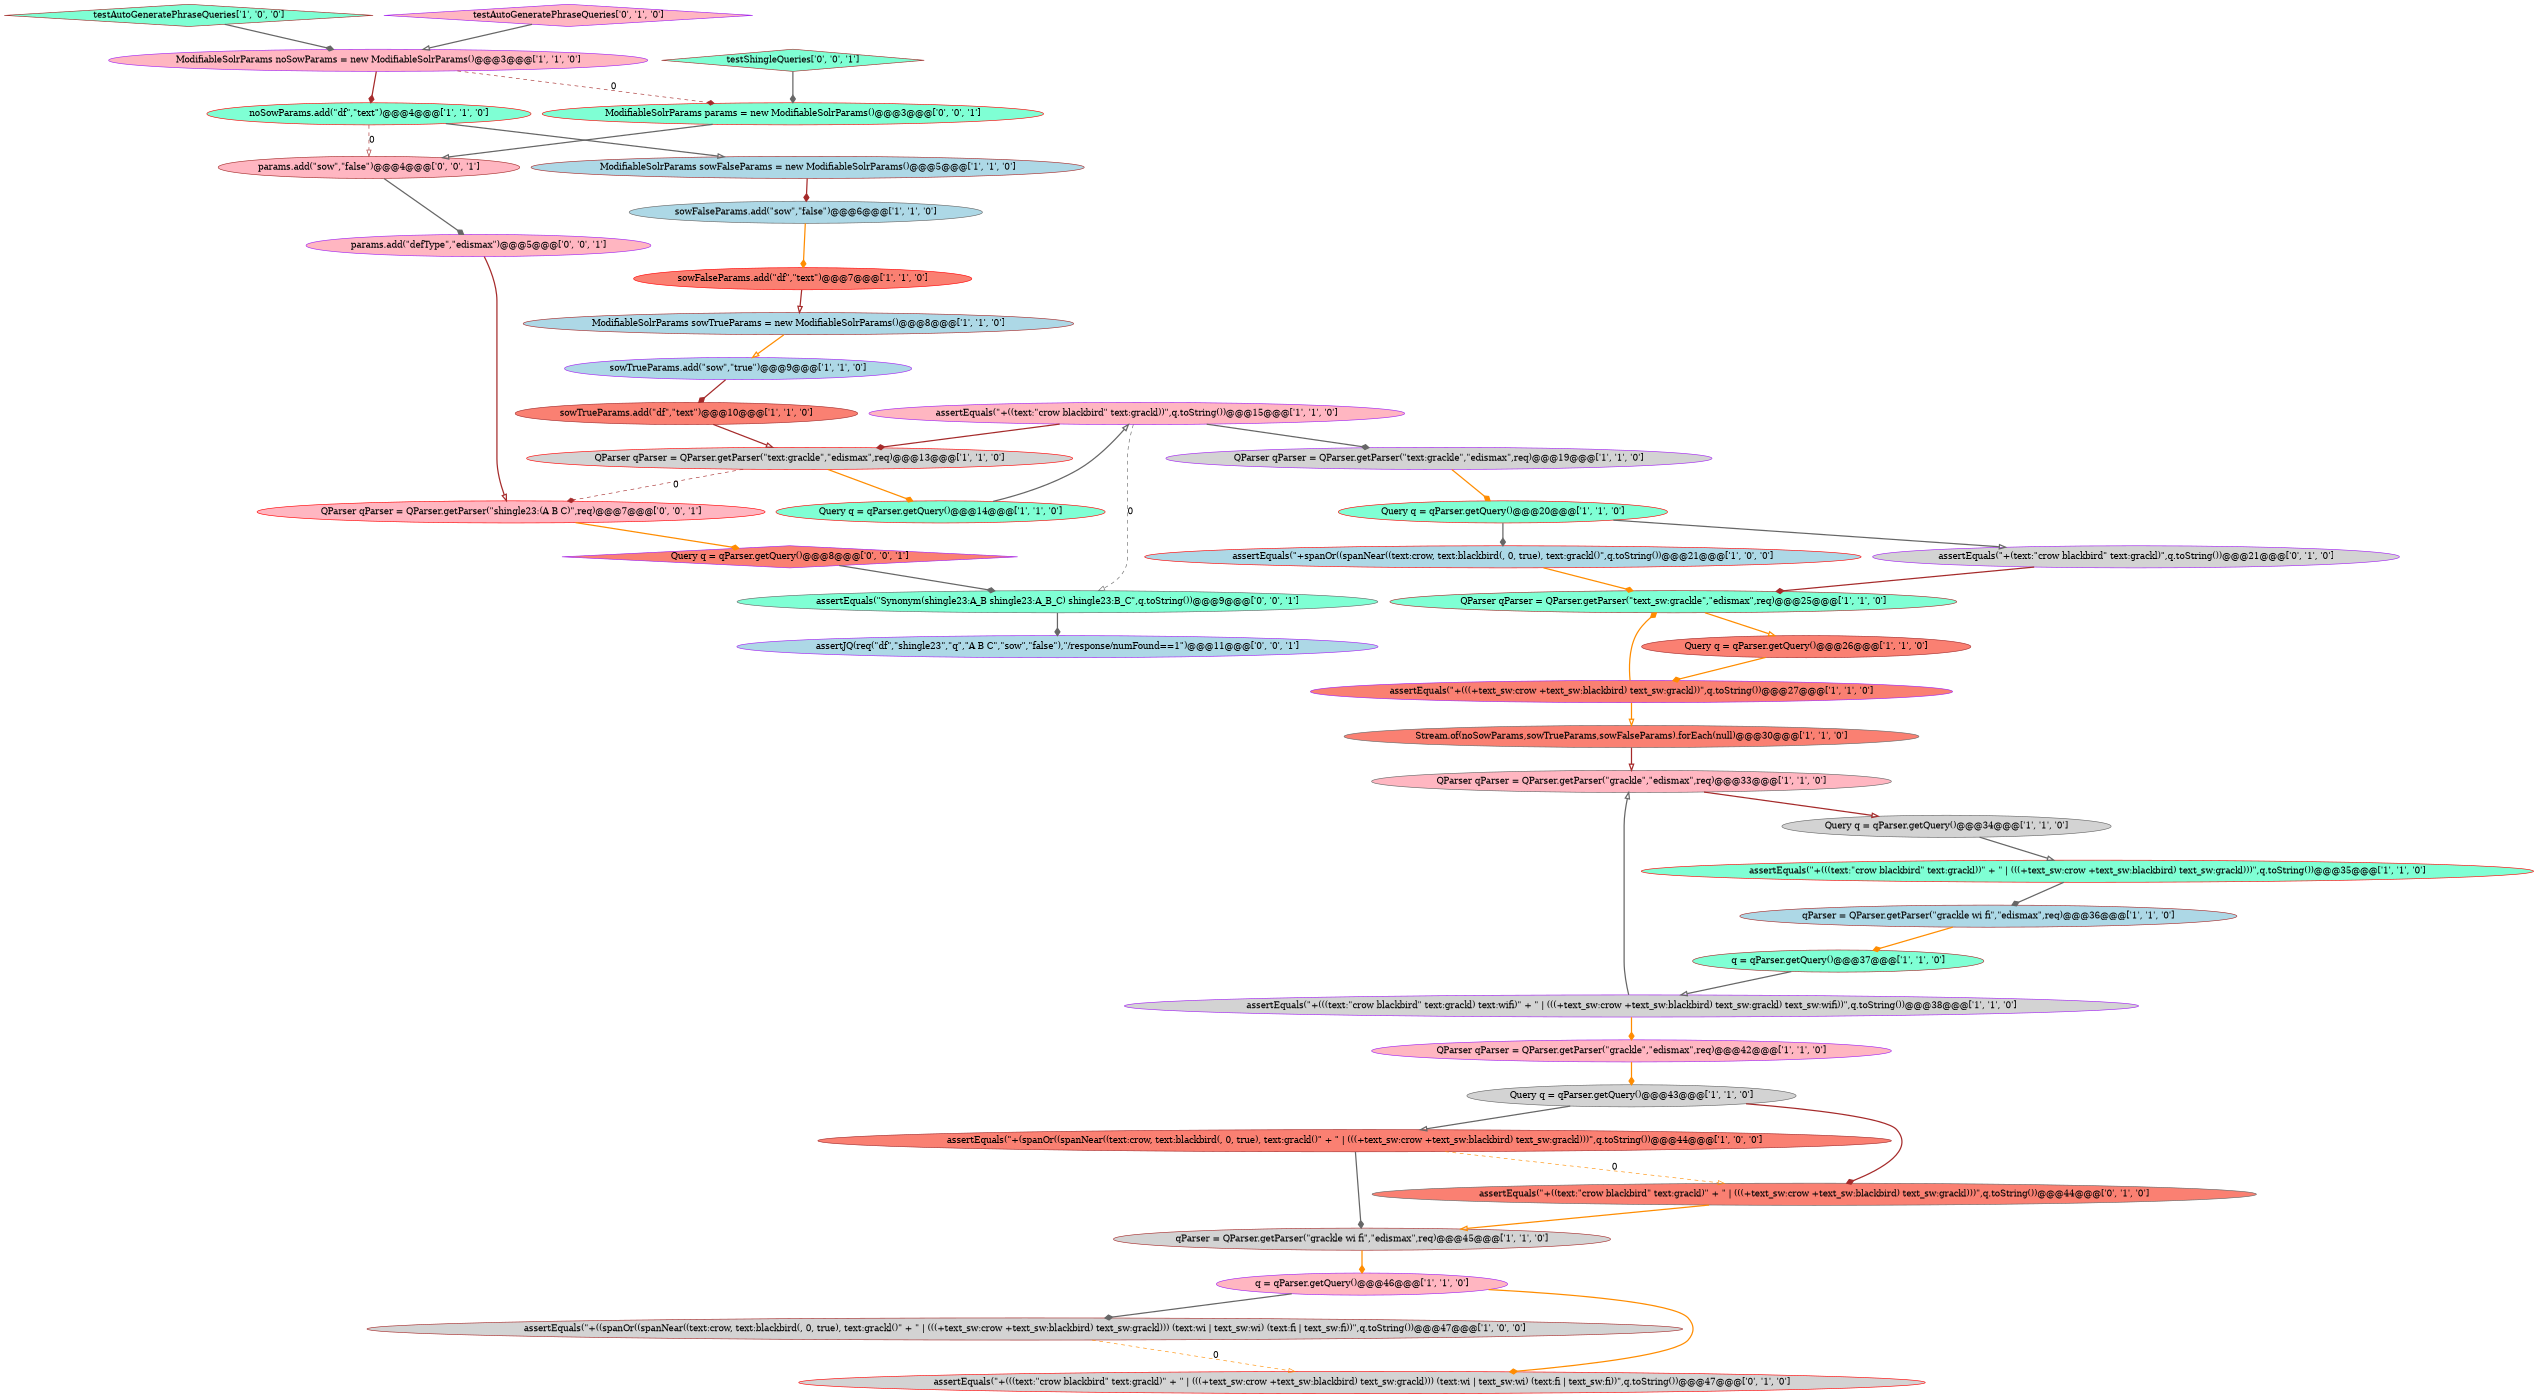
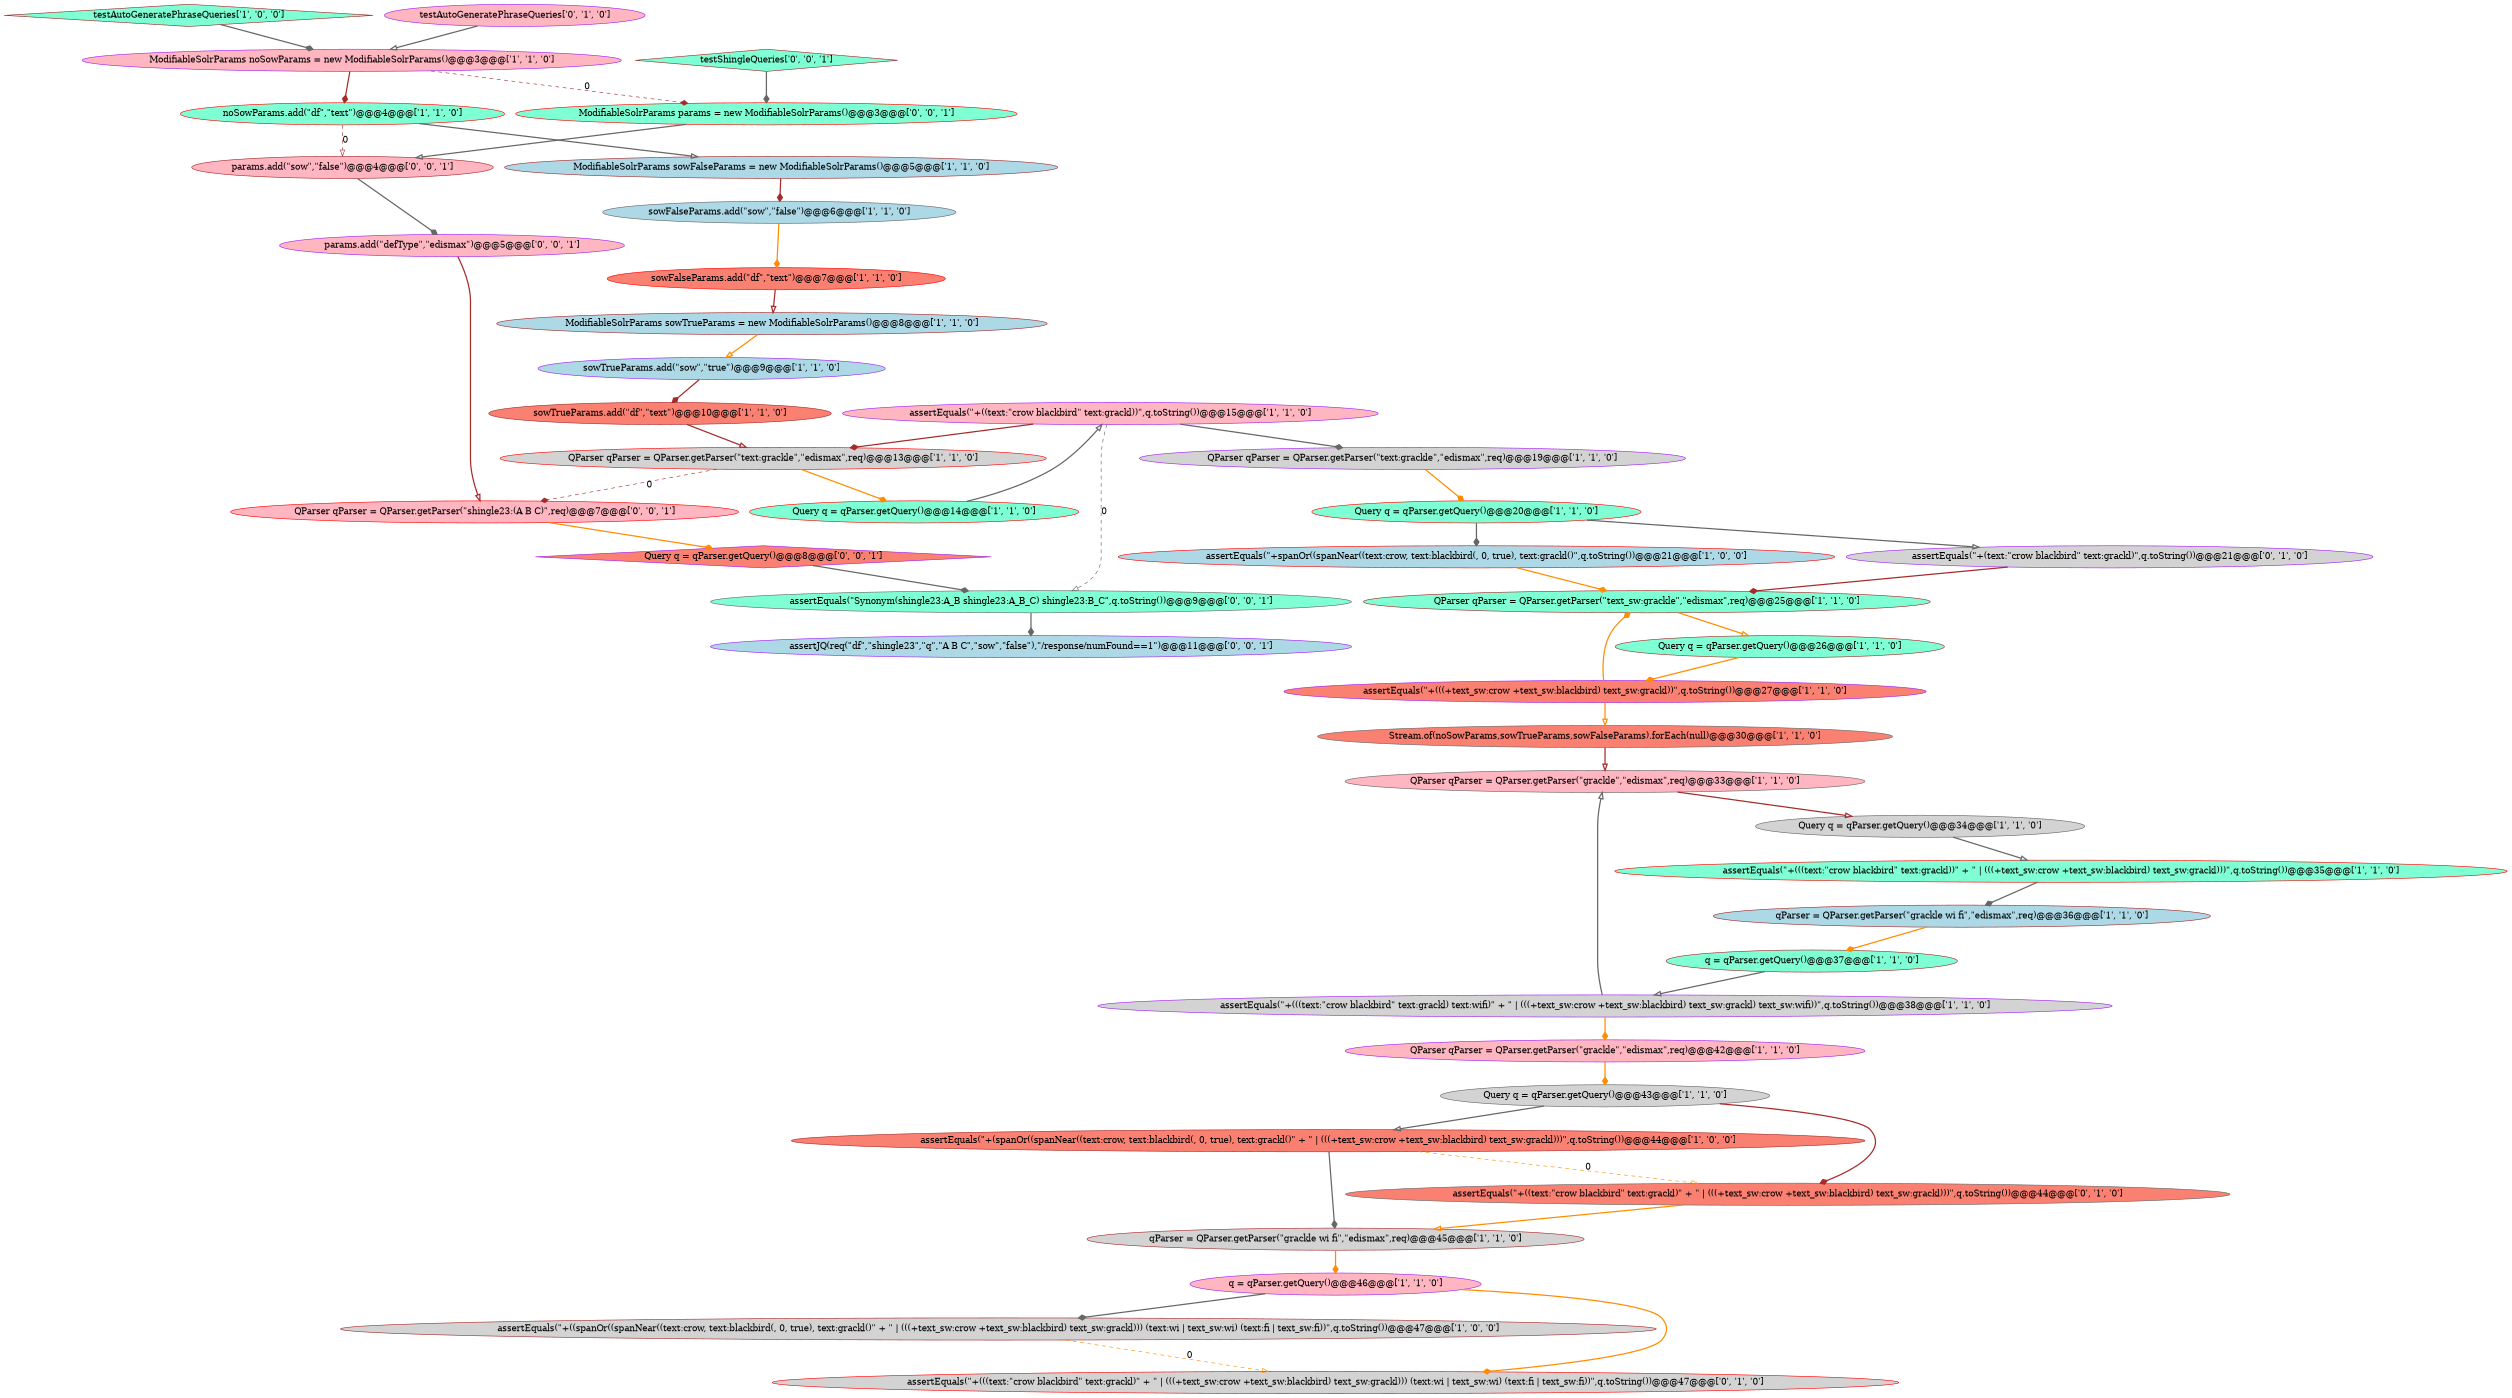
(568, 15) -> (515, 15)
(1806, 647) -> (1780, 647)
